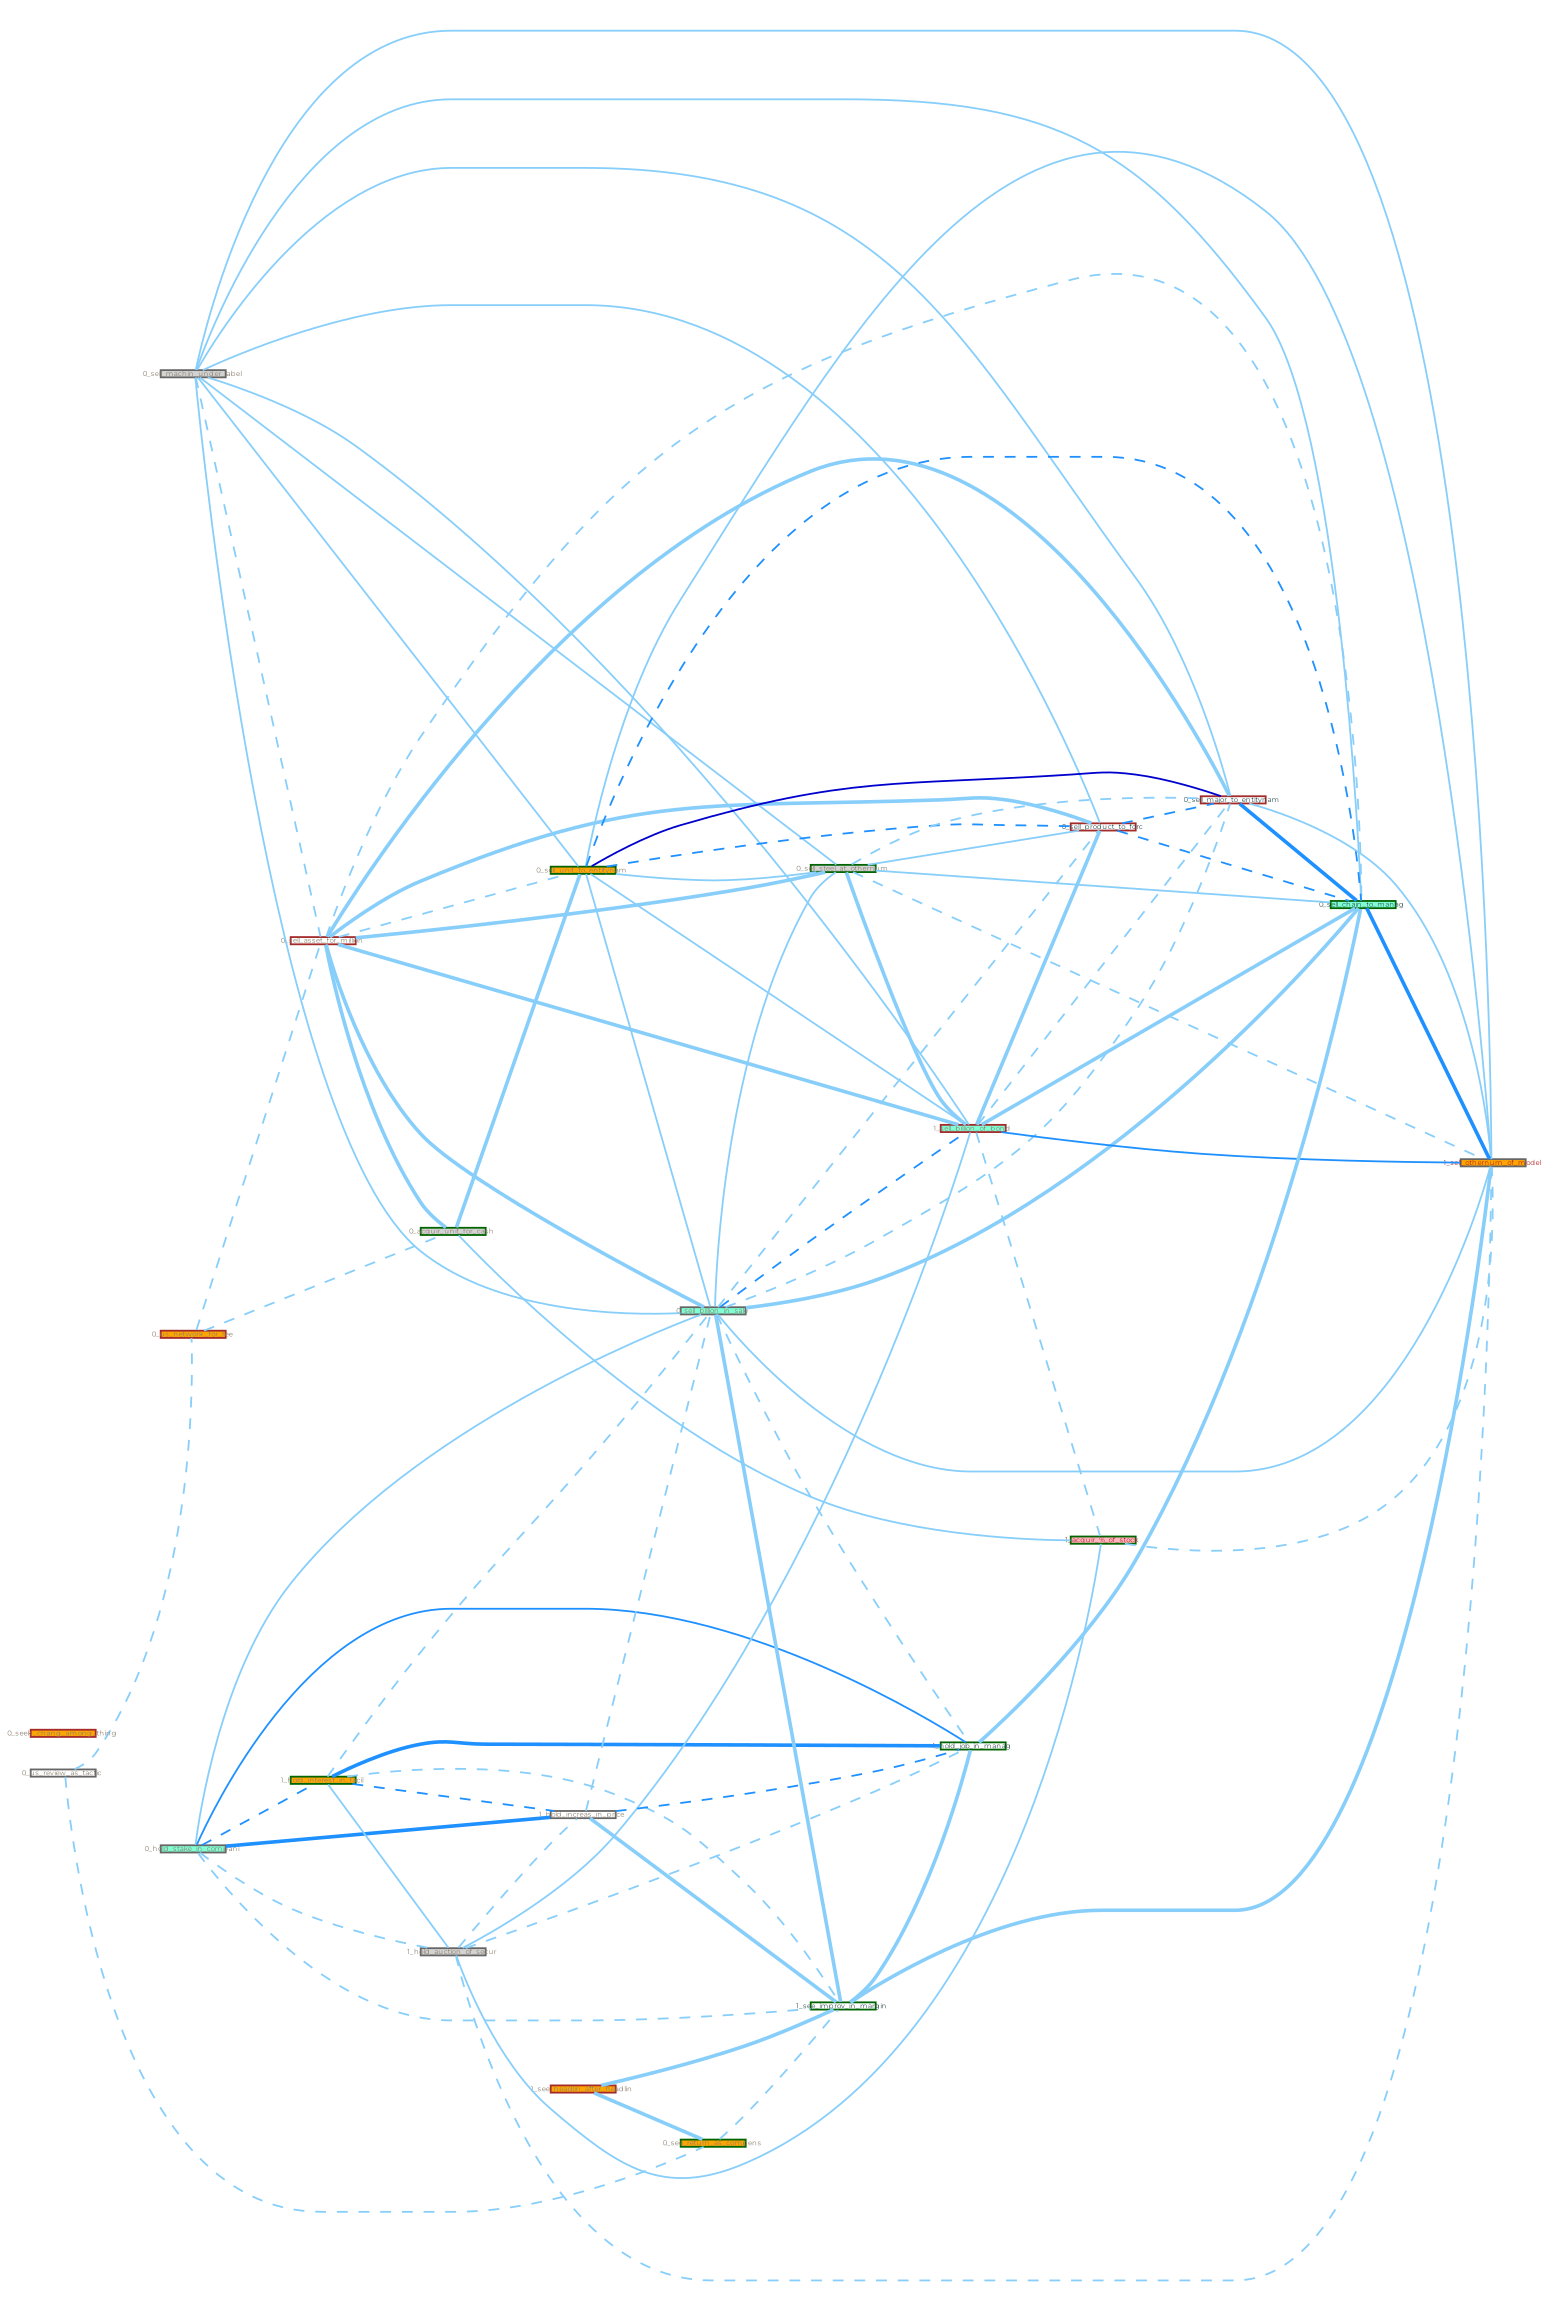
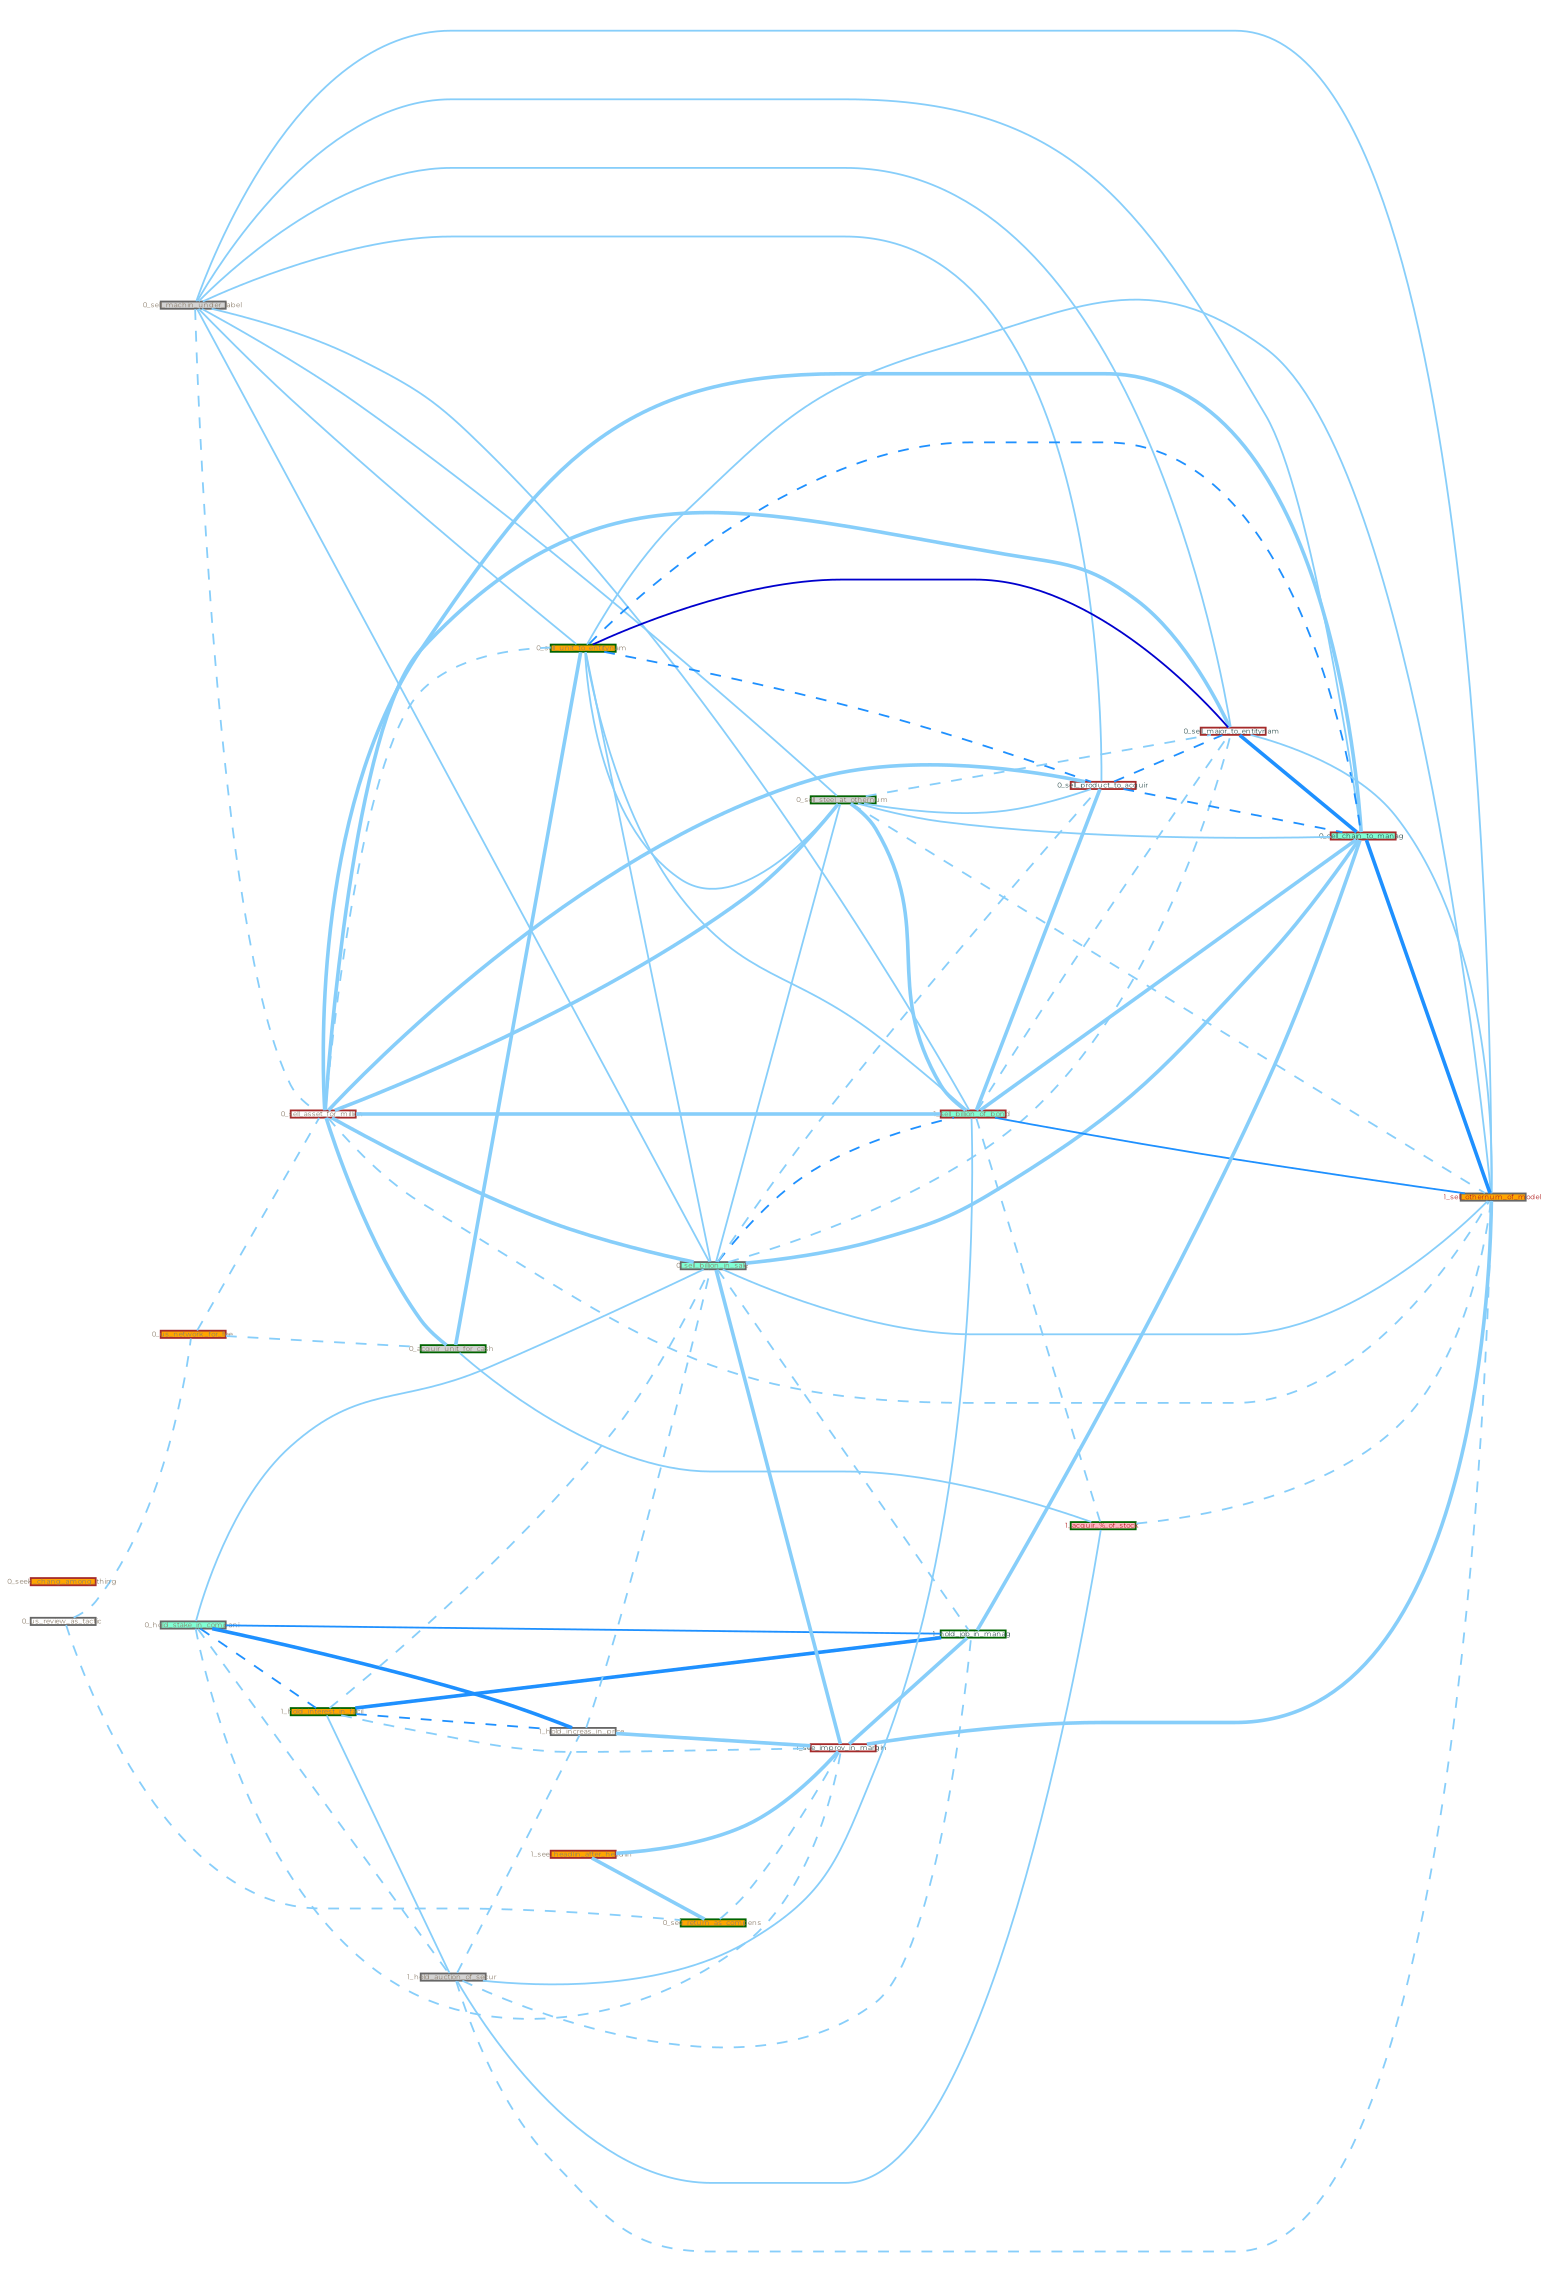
(897, 333) -> (753, 380)
(1103, 827) -> (1103, 785)
(1363, 905) -> (1363, 836)
none -> (910, 1401)
(789, 1787) -> none
(843, 2006) -> (843, 1748)
